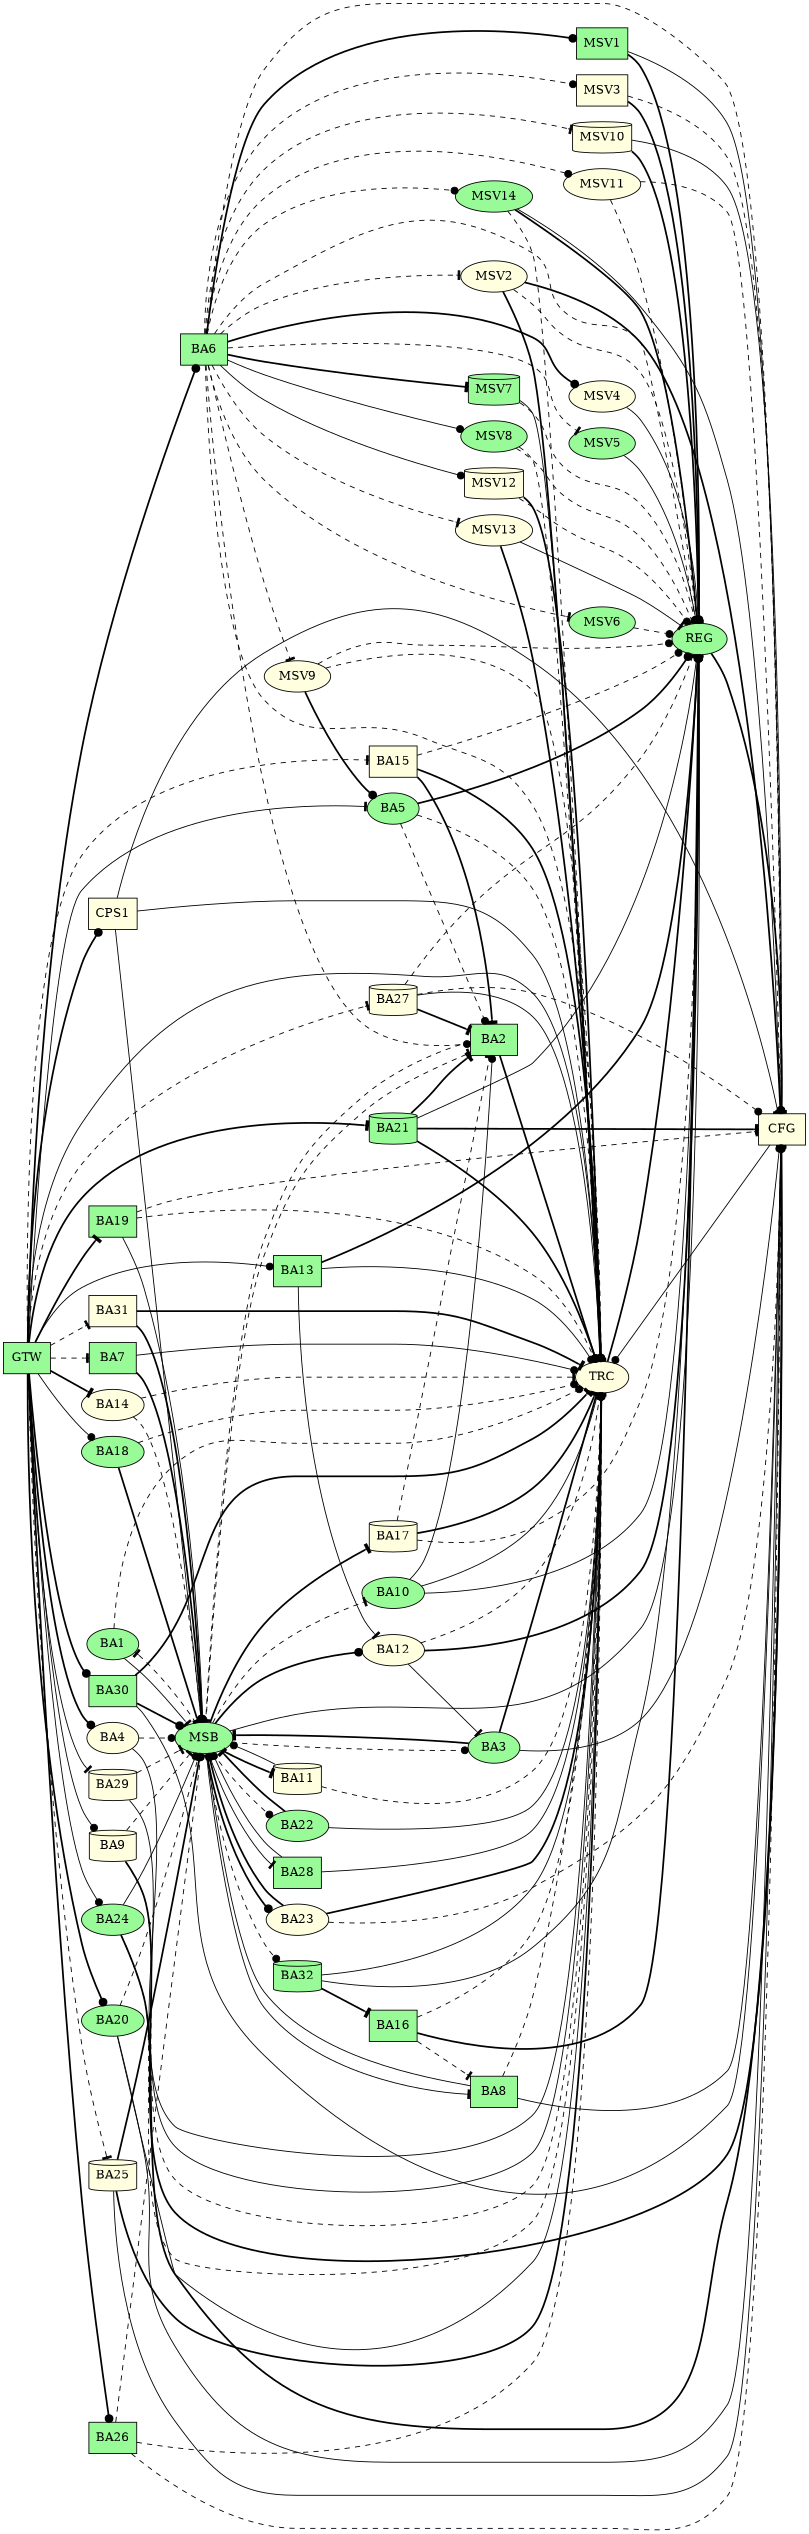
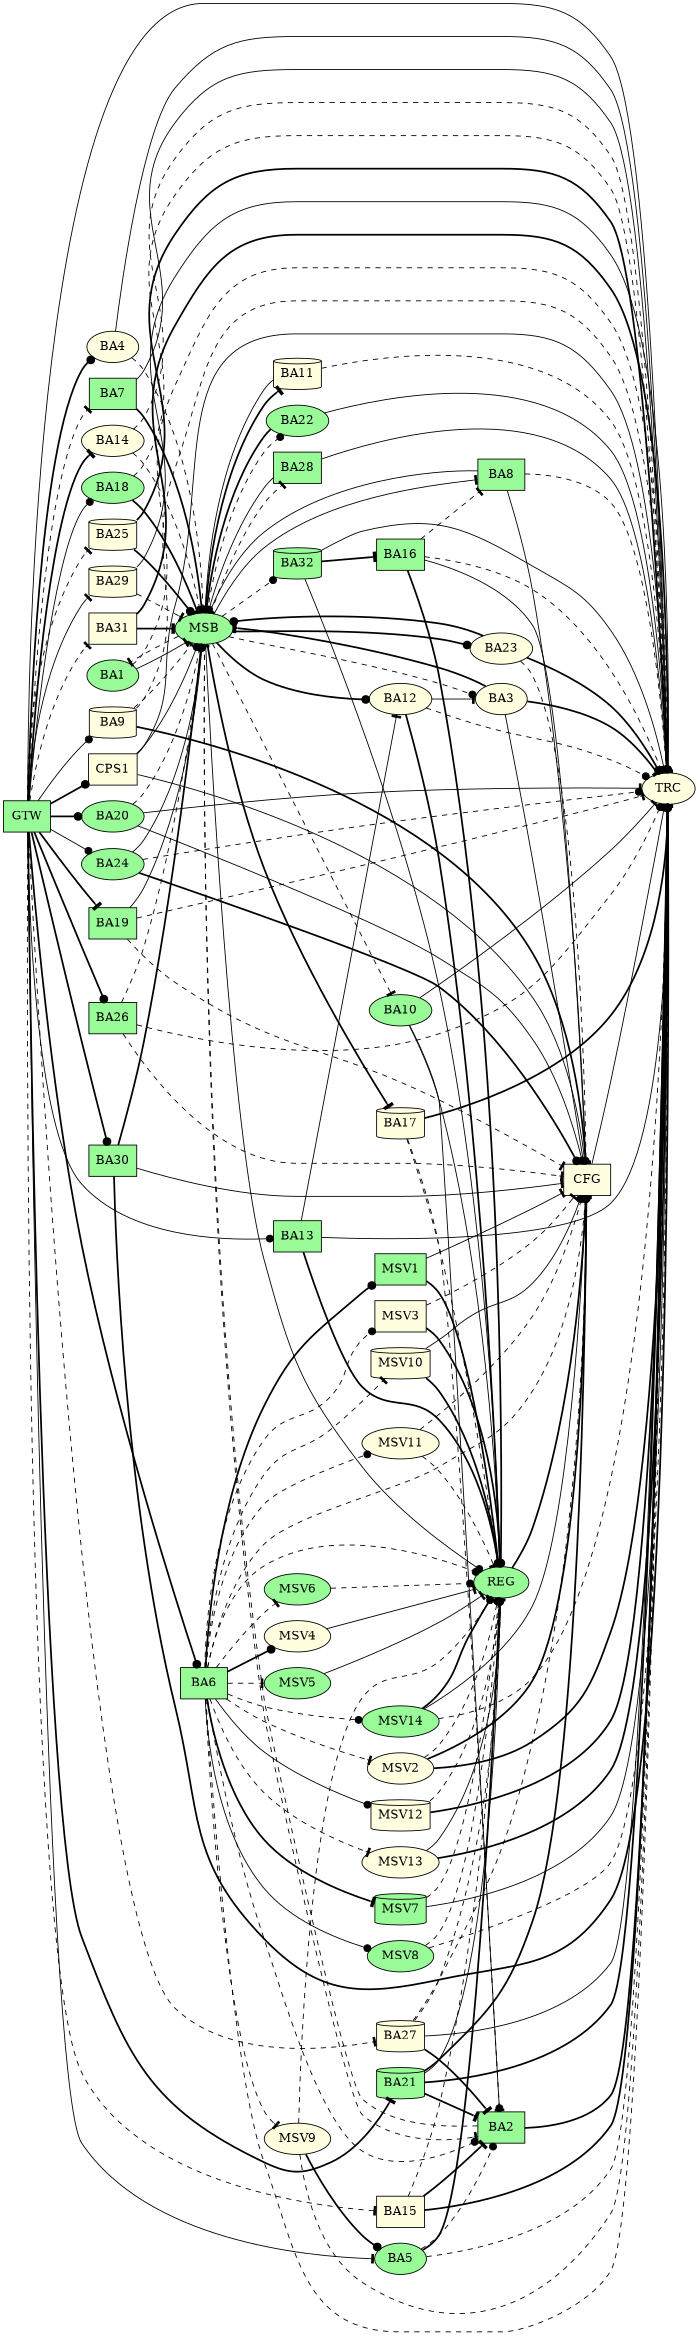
(686, 272) -> (477, 1417)
(669, 1013) -> none
(494, 1748) -> (501, 699)
(234, 1812) -> (239, 546)
(732, 2435) -> (565, 826)
